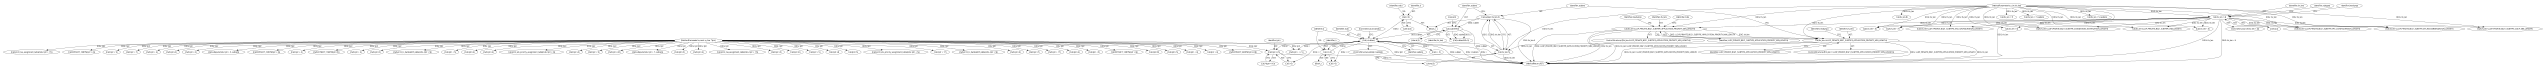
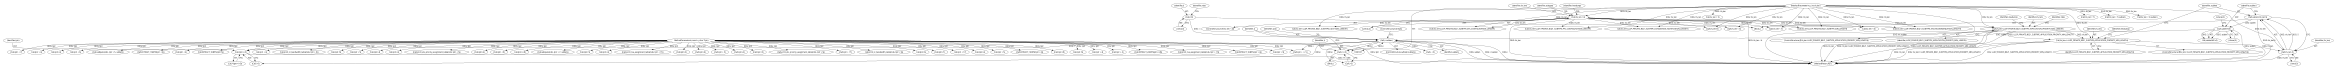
(2114, 21) -> (1646, 22)
(2003, 35) -> (1900, 35)
none -> (1358, 52)
